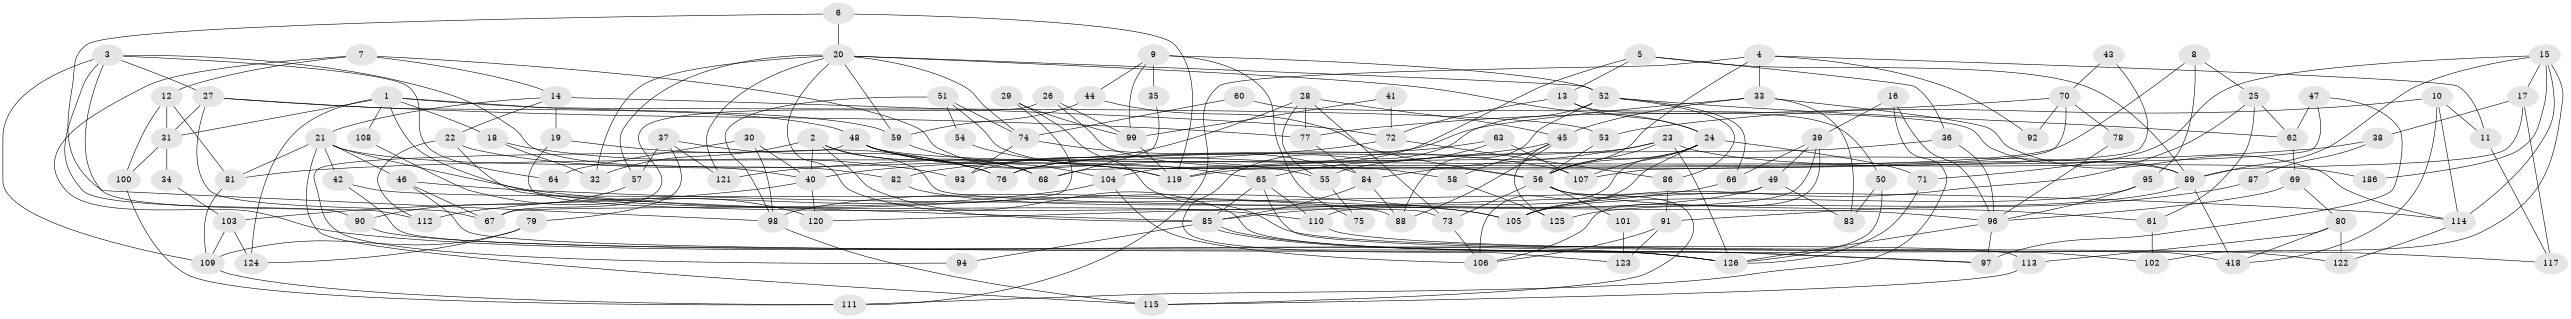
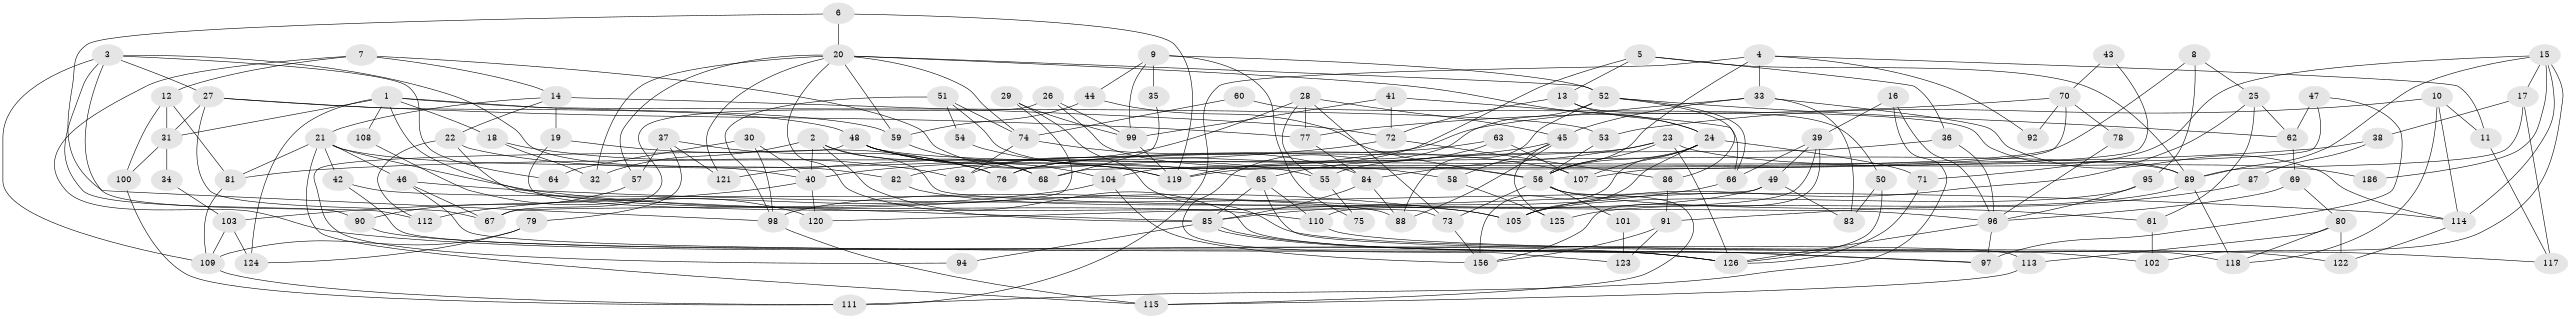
none -> (1591, 113)
(1481, 264) -> (1481, 264)
(2233, 264) -> (2233, 264)
